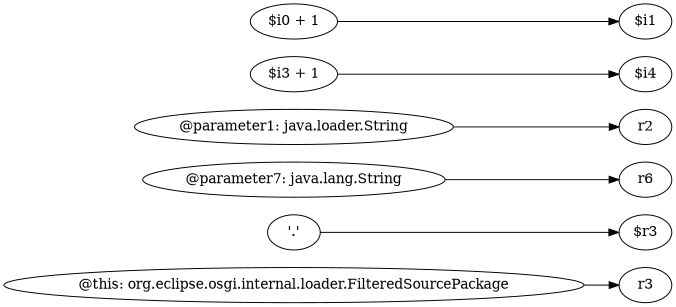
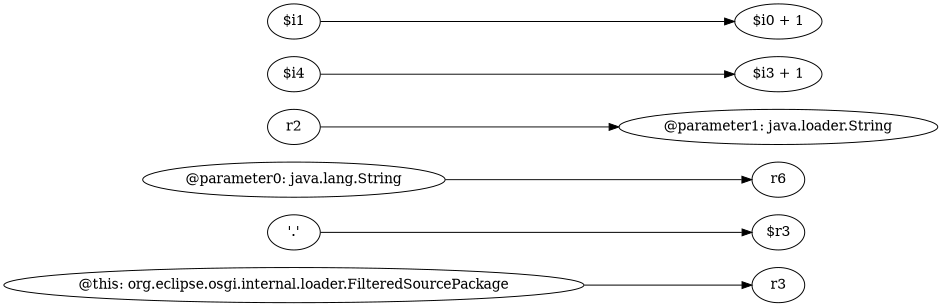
(473, 21) -> (522, 21)
(473, 74) -> (522, 74)
(531, 127) -> (465, 127)
(294, 180) -> (294, 180)
